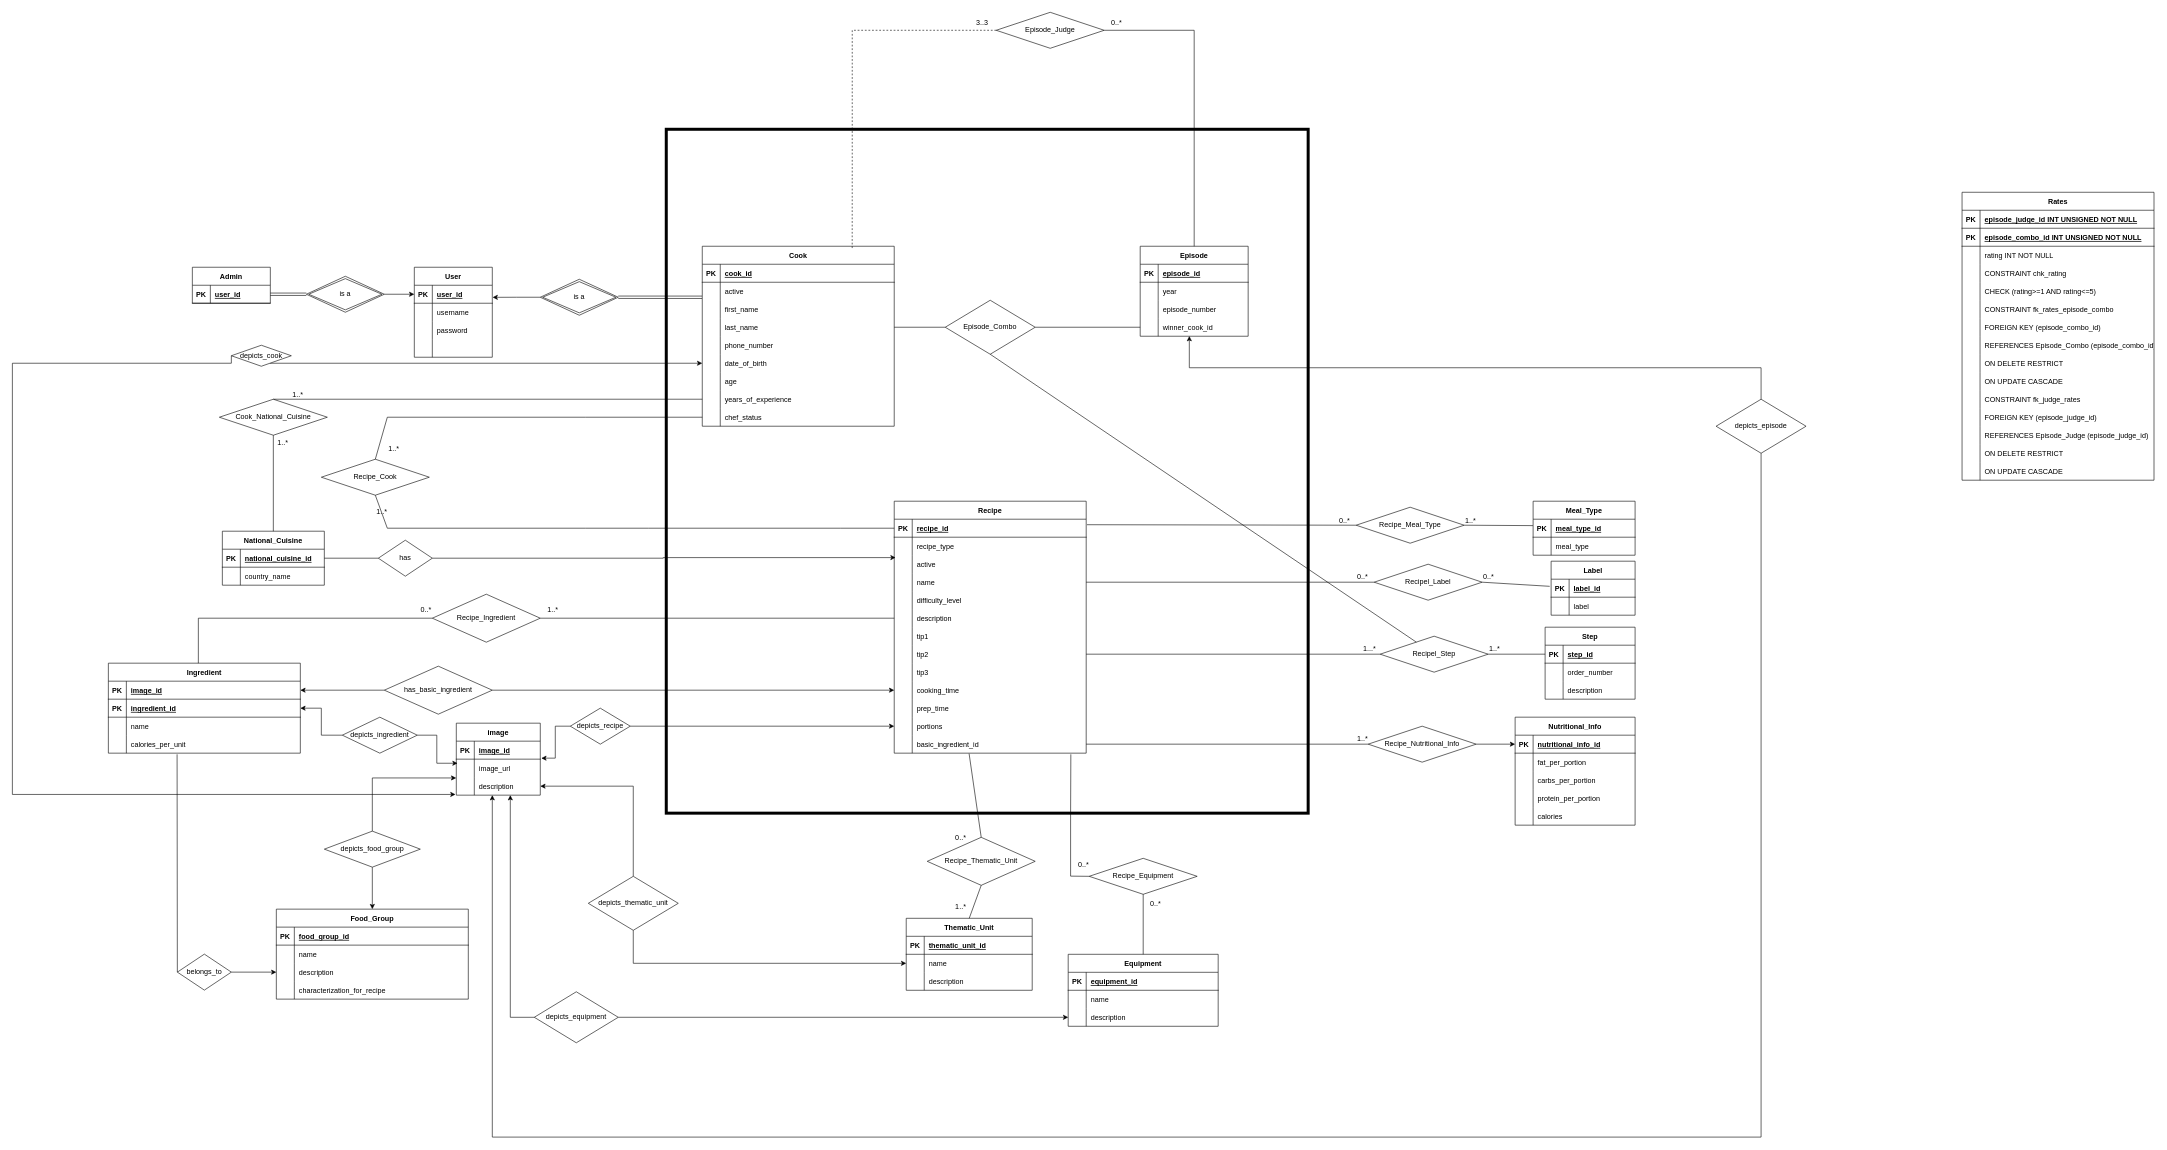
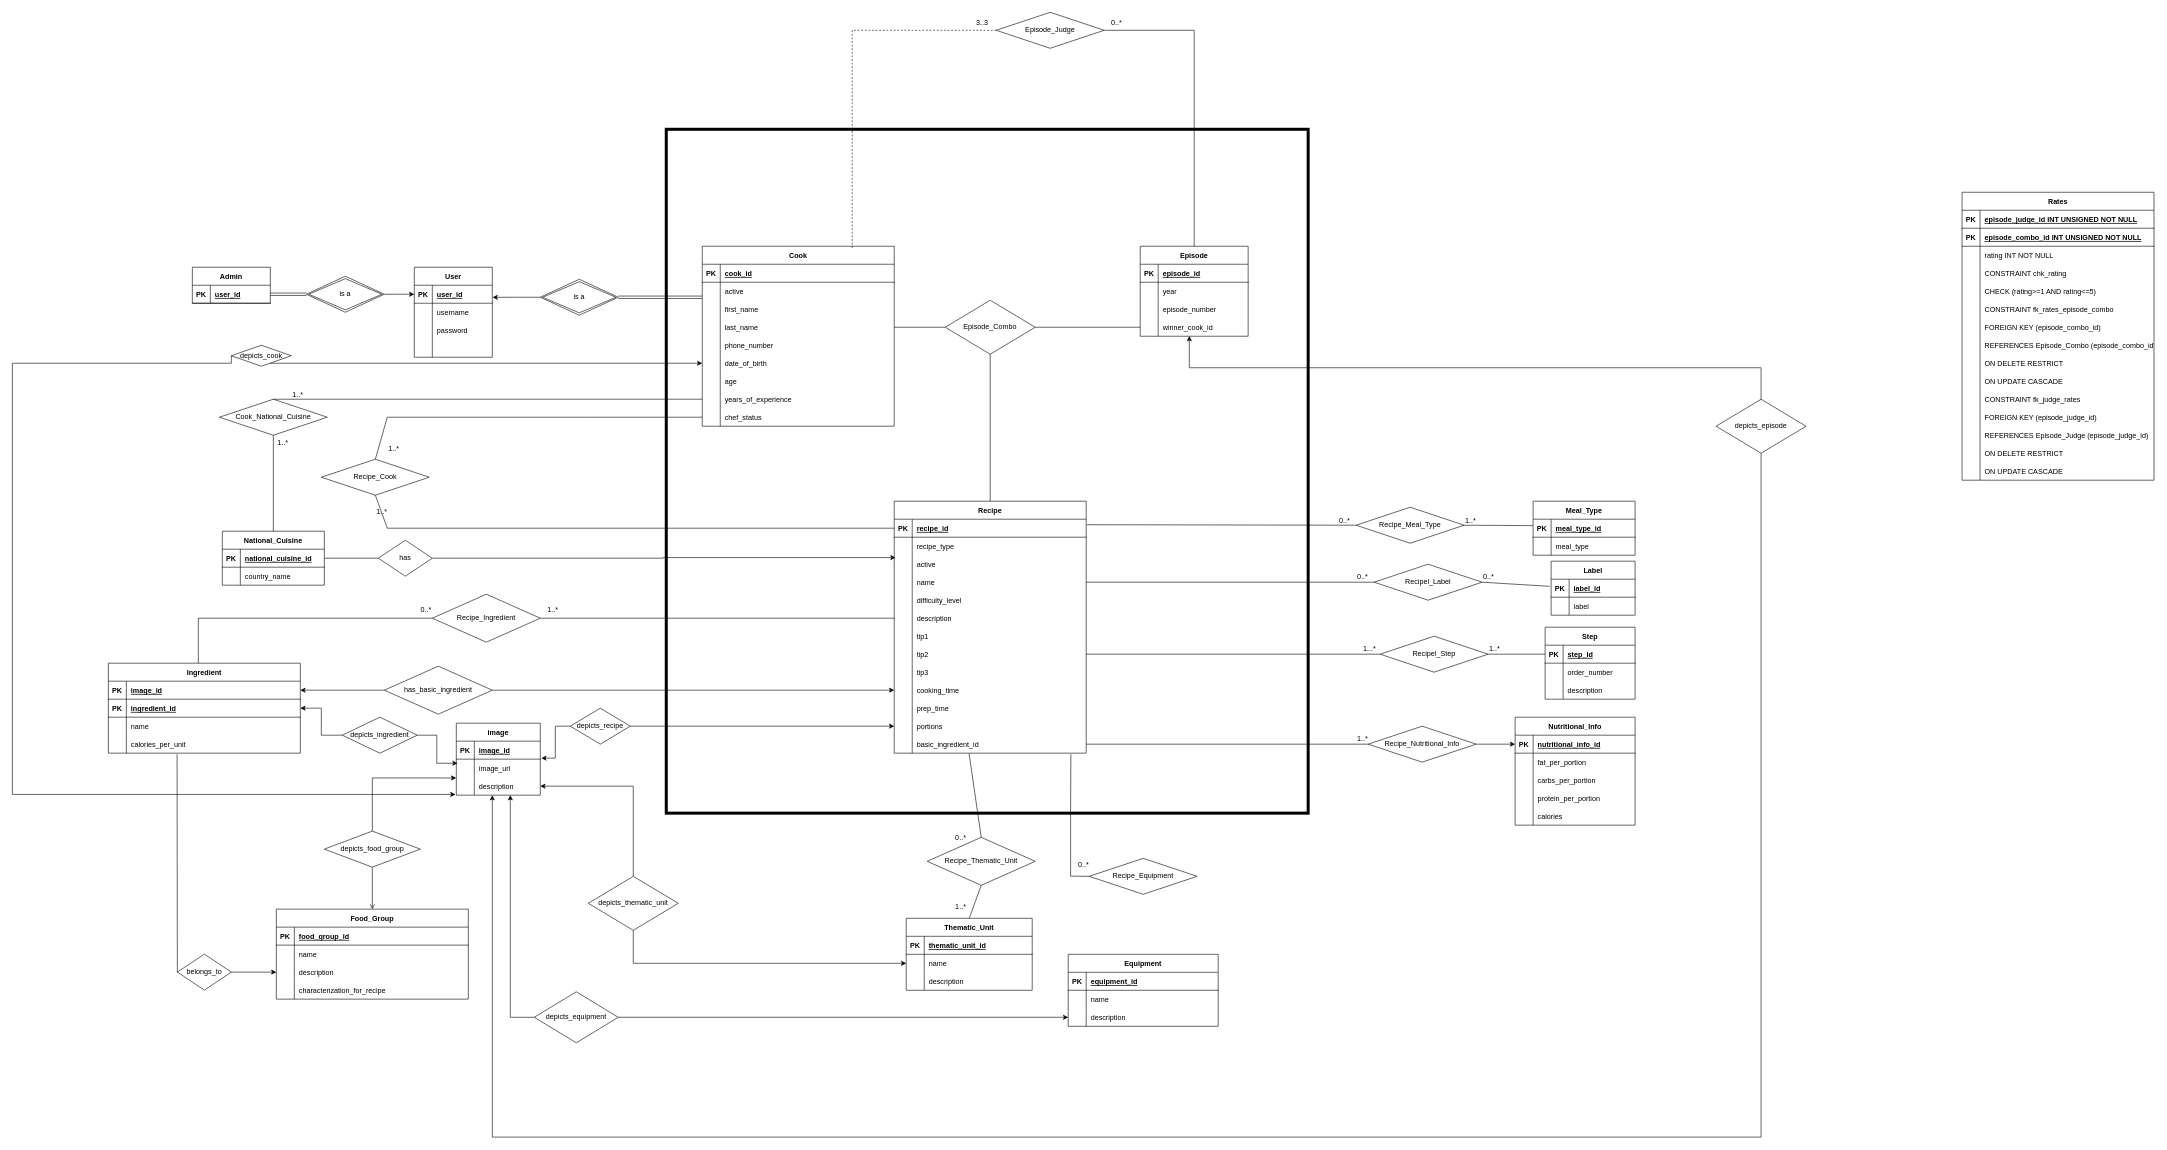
(1203, 498) -> (990, 427)
(372, 903) -> (372, 905)
(1143, 924) -> none
